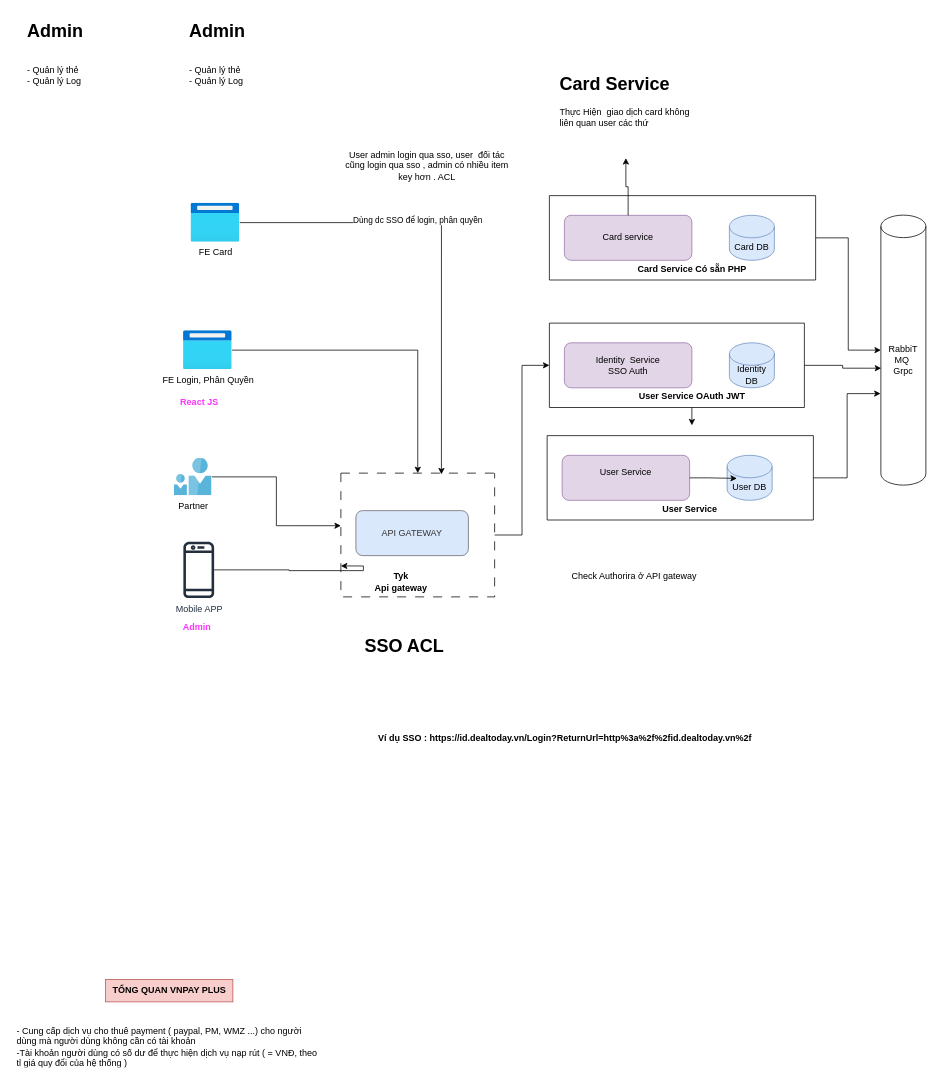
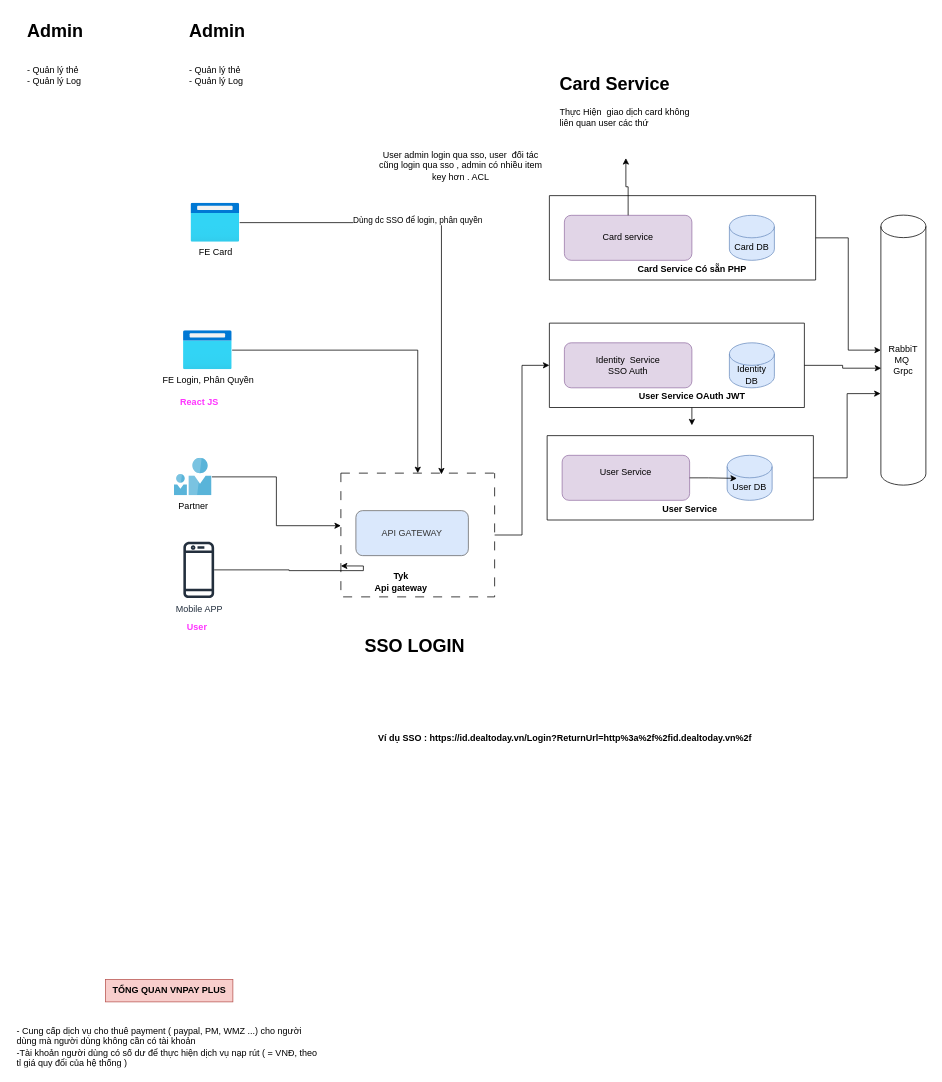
(427, 165) -> (461, 165)
(636, 576) -> none
(197, 627) -> (197, 627)
(381, 641) -> (386, 641)
